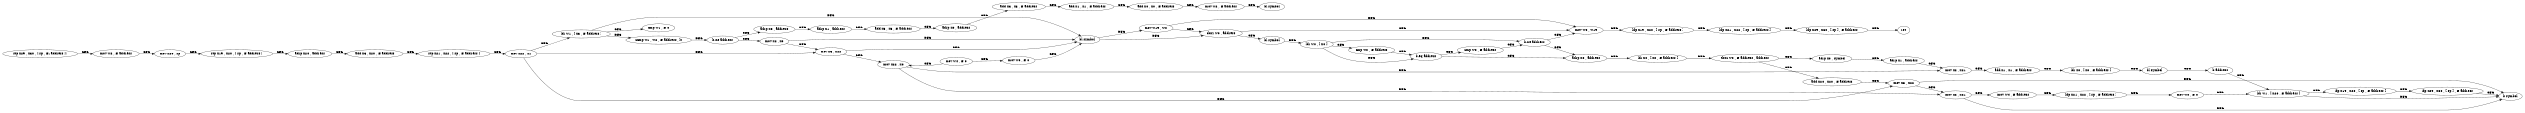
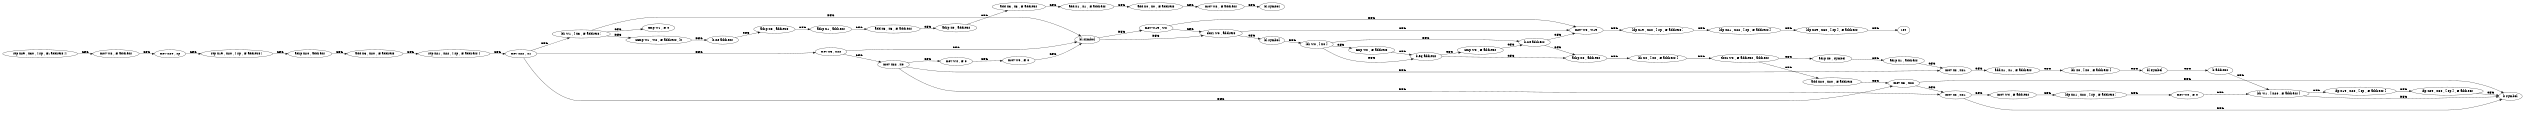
(774, 41) -> none
(927, 66) -> (923, 61)
